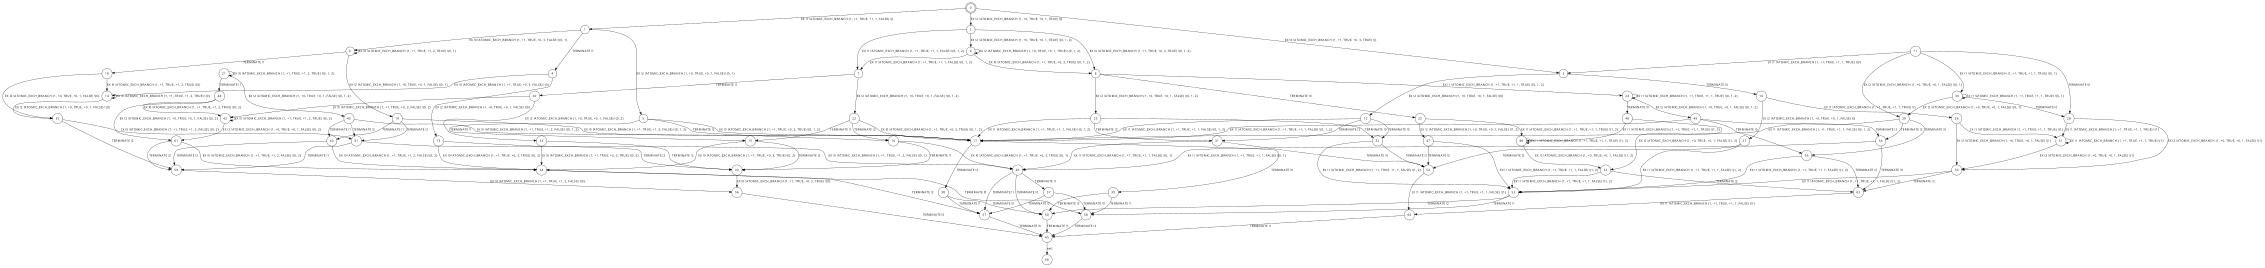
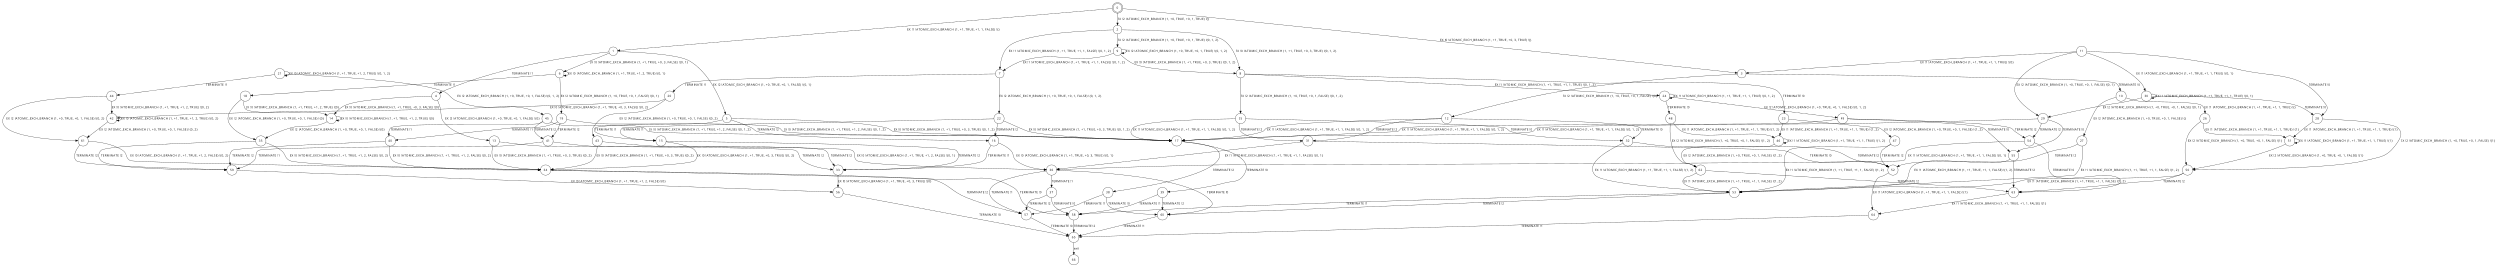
(205, 134) -> (335, 165)
